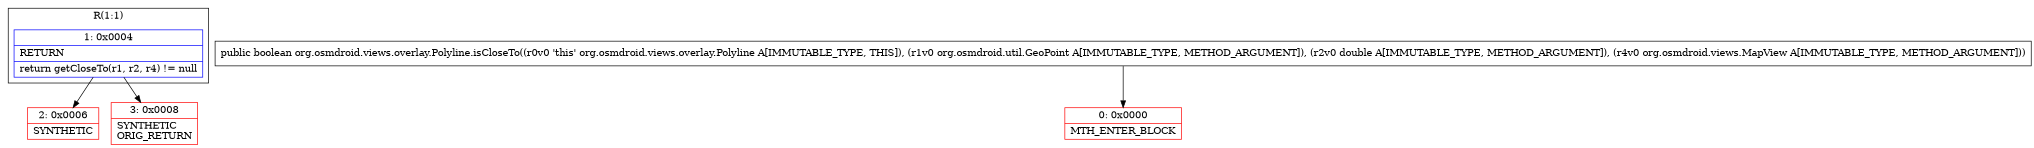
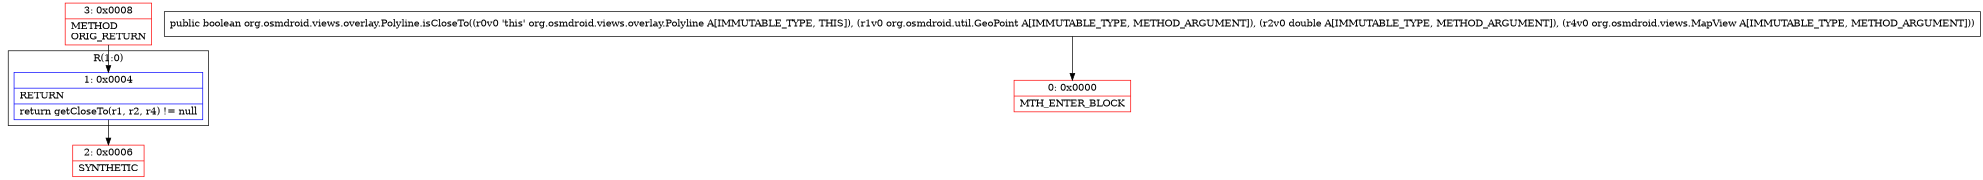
(108, 16) -> (108, 59)
(131, 87) -> (108, 55)
(147, 126) -> (94, 26)
